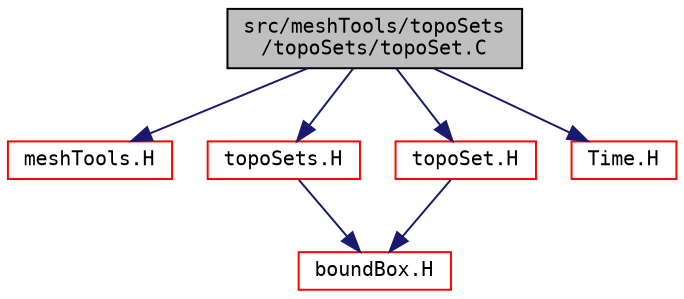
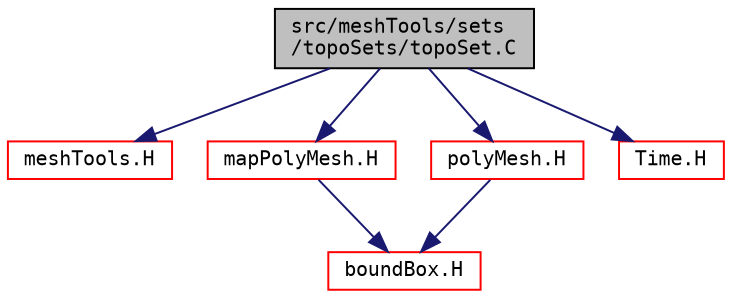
(375, 39) -> (404, 39)
(284, 160) -> (302, 160)
(466, 160) -> (507, 160)
